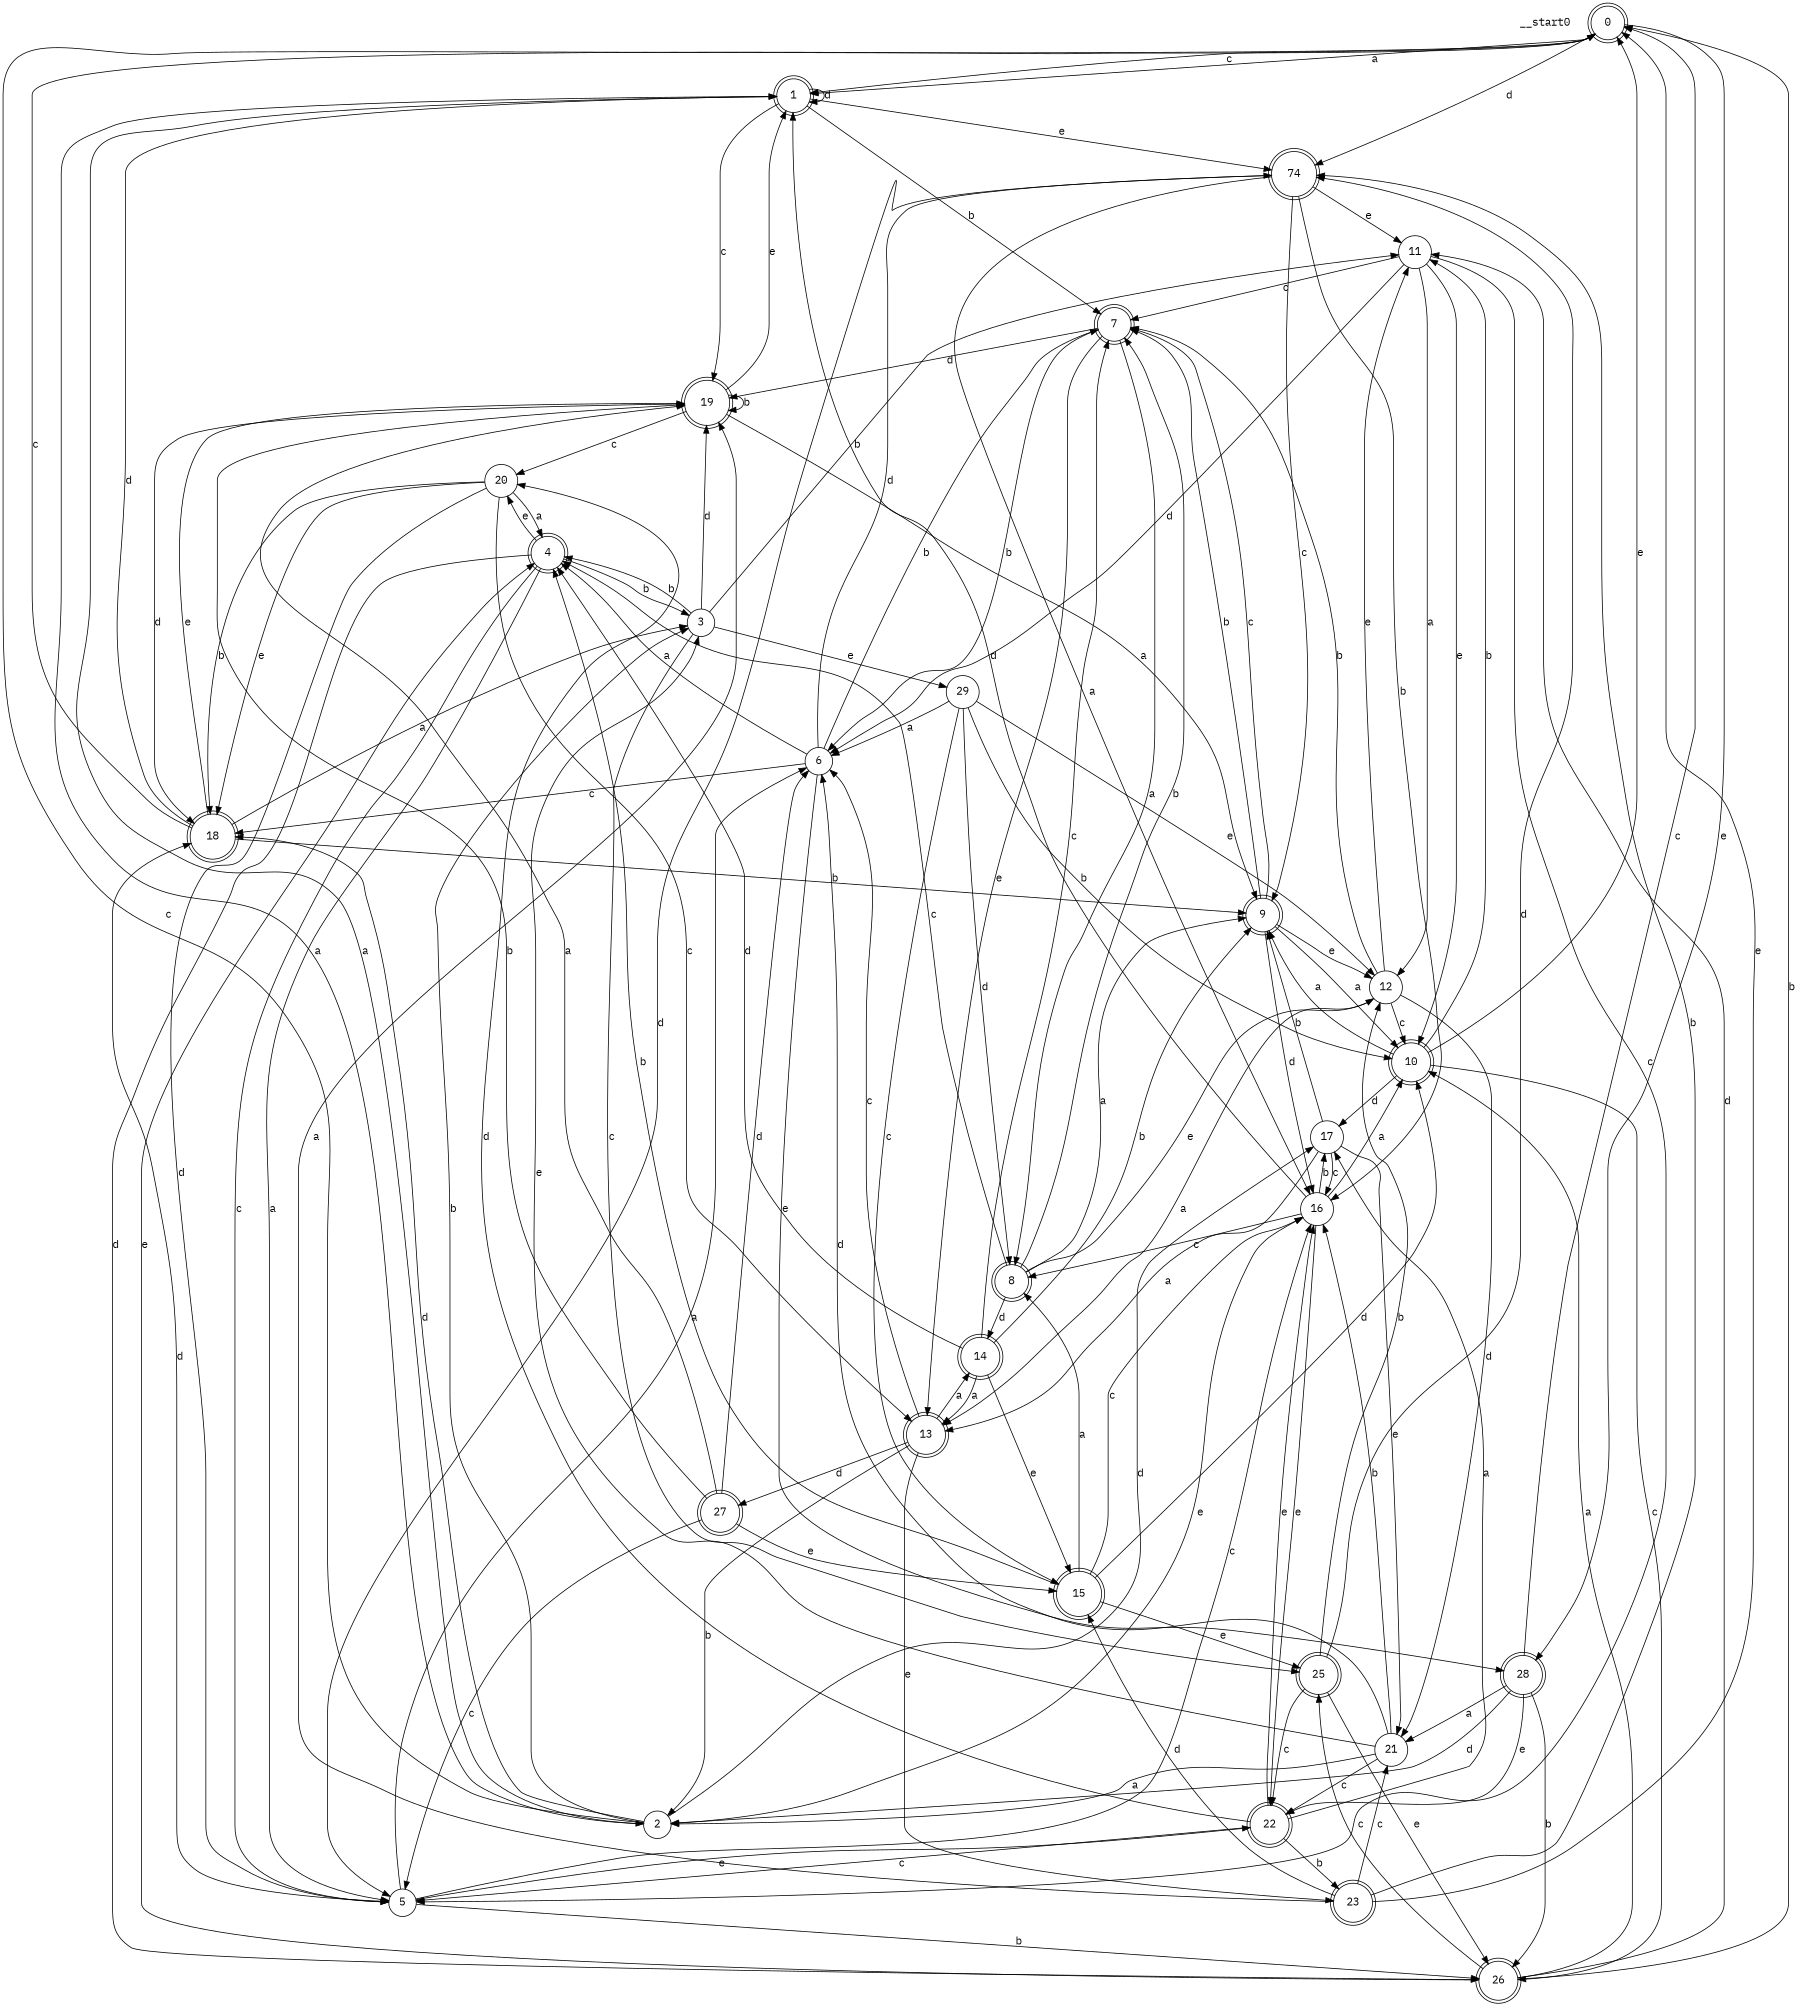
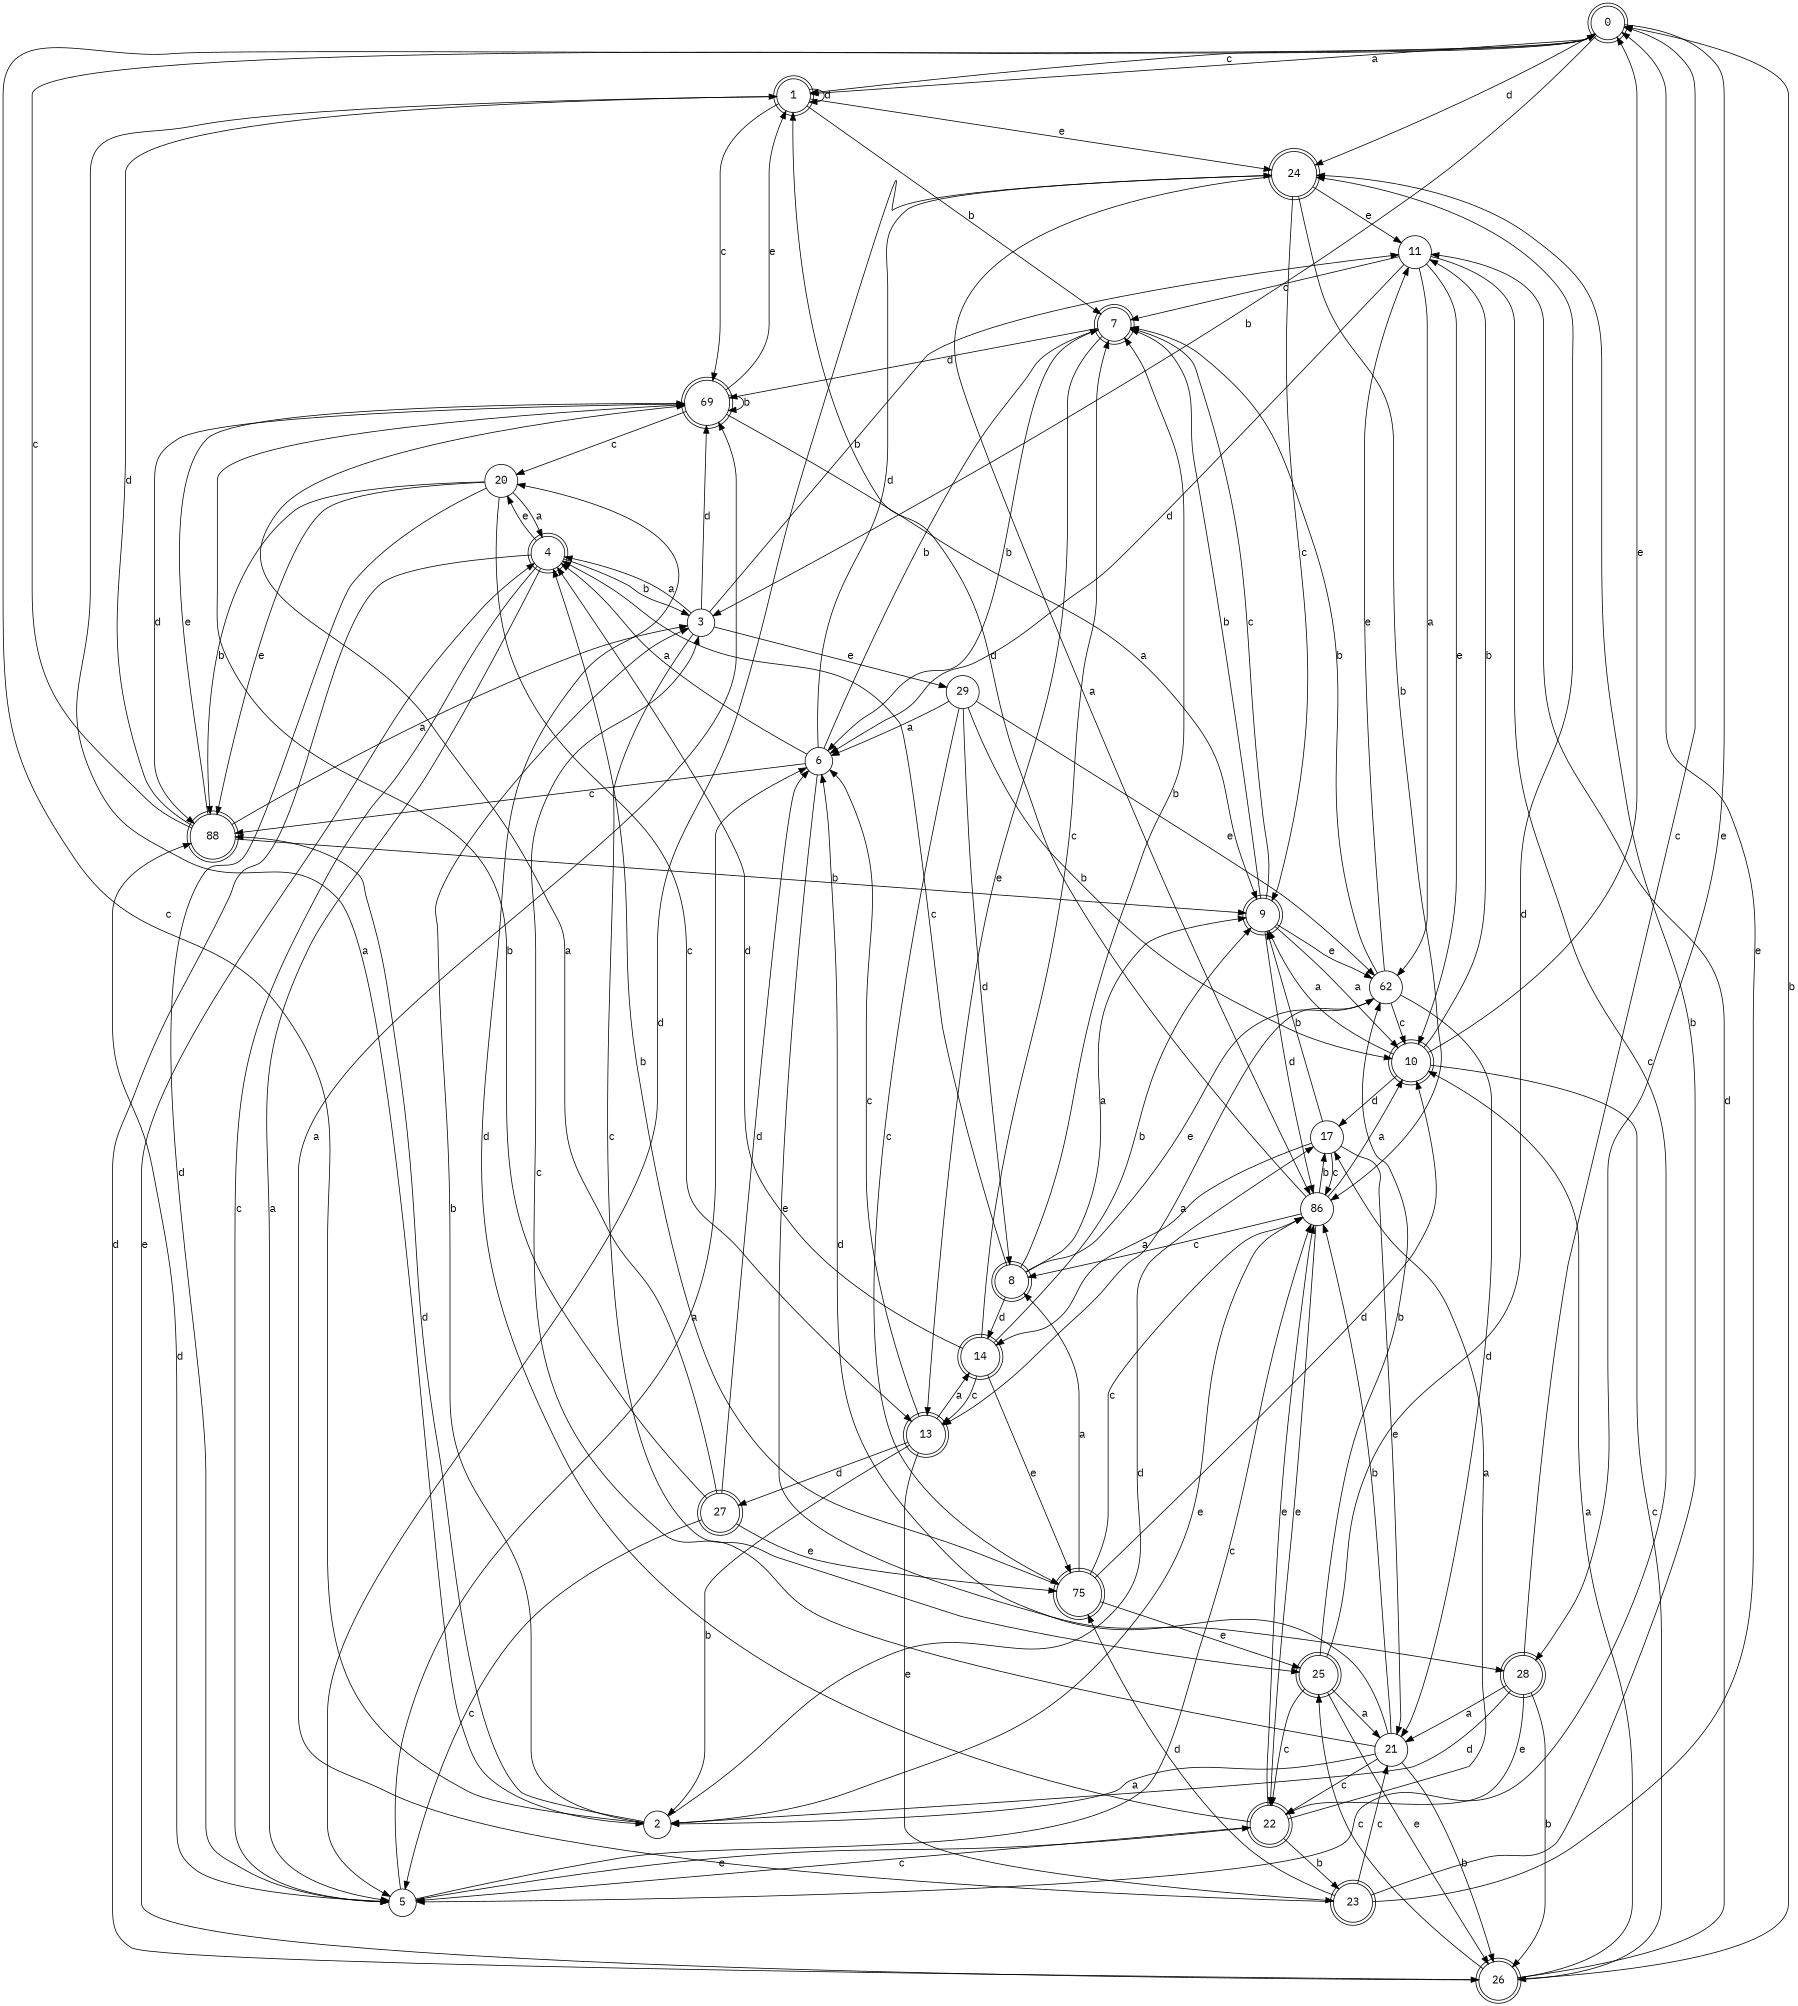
(1545, 23) -> none
(1294, 174) -> (1294, 174)
none -> (1199, 337)
(707, 403) -> (707, 403)
(672, 589) -> (672, 589)
(65, 785) -> none
(1150, 785) -> none
(213, 837) -> (213, 837)
(1386, 987) -> (1386, 987)
(539, 1173) -> (539, 1173)
(1317, 1209) -> (1317, 1209)
(1147, 1283) -> (1142, 1240)
(975, 1396) -> (975, 1396)
(1079, 1594) -> (1079, 1594)
none -> (1353, 1711)
(944, 1941) -> (1456, 1854)
